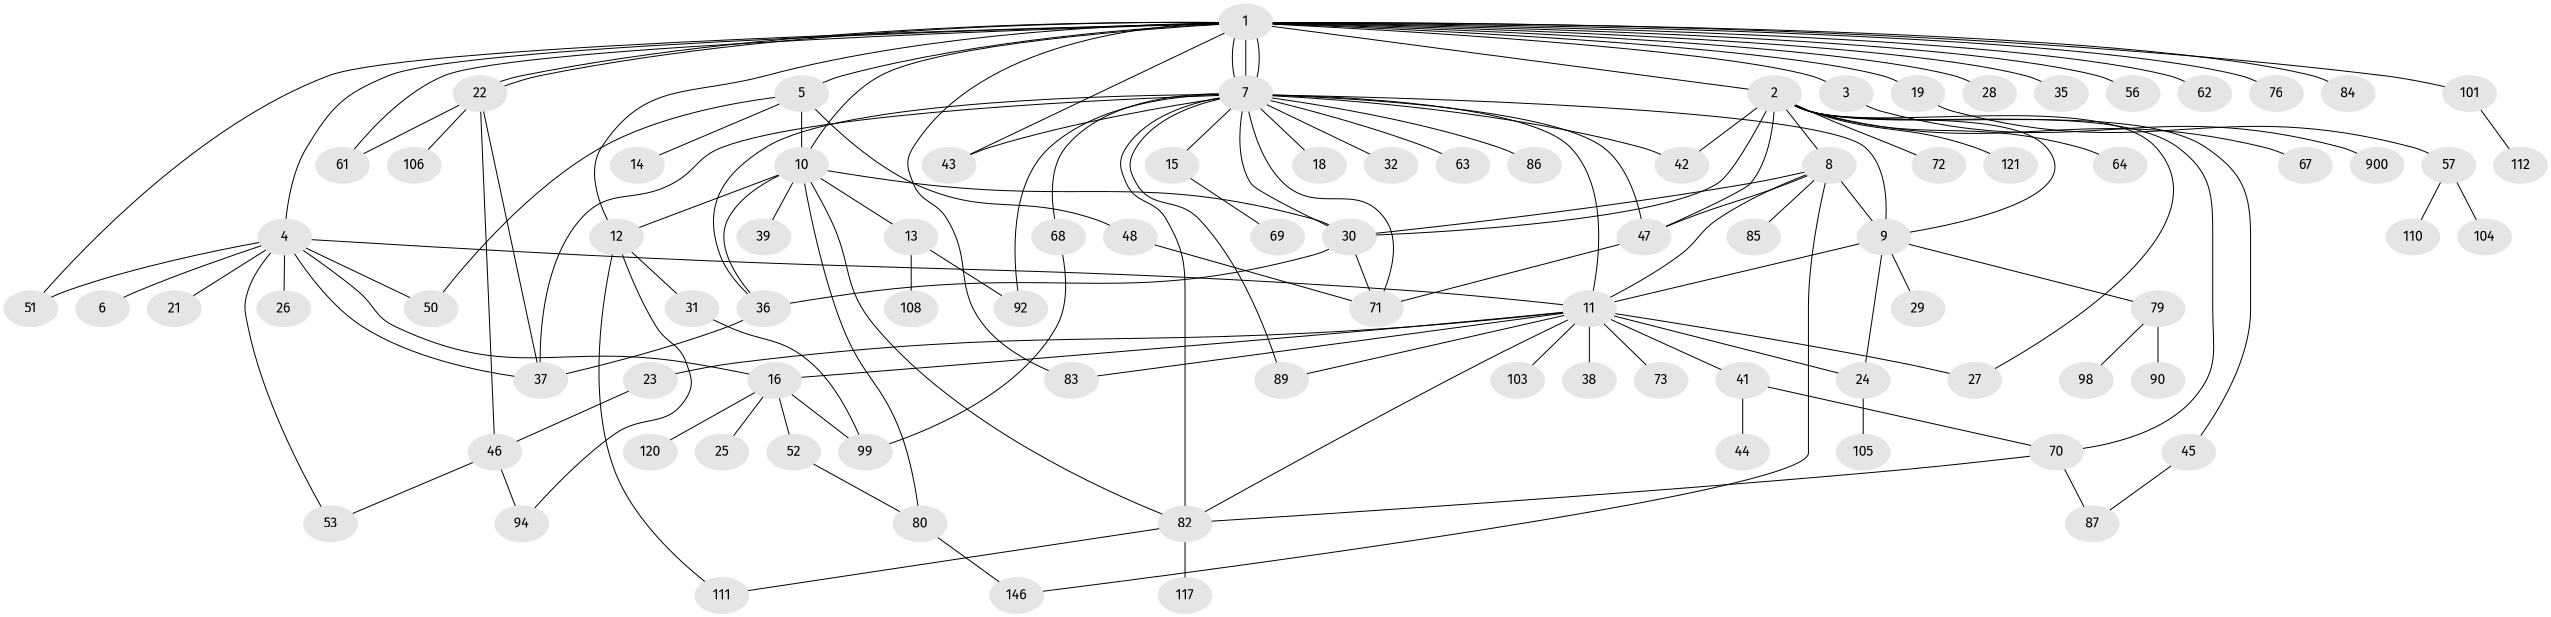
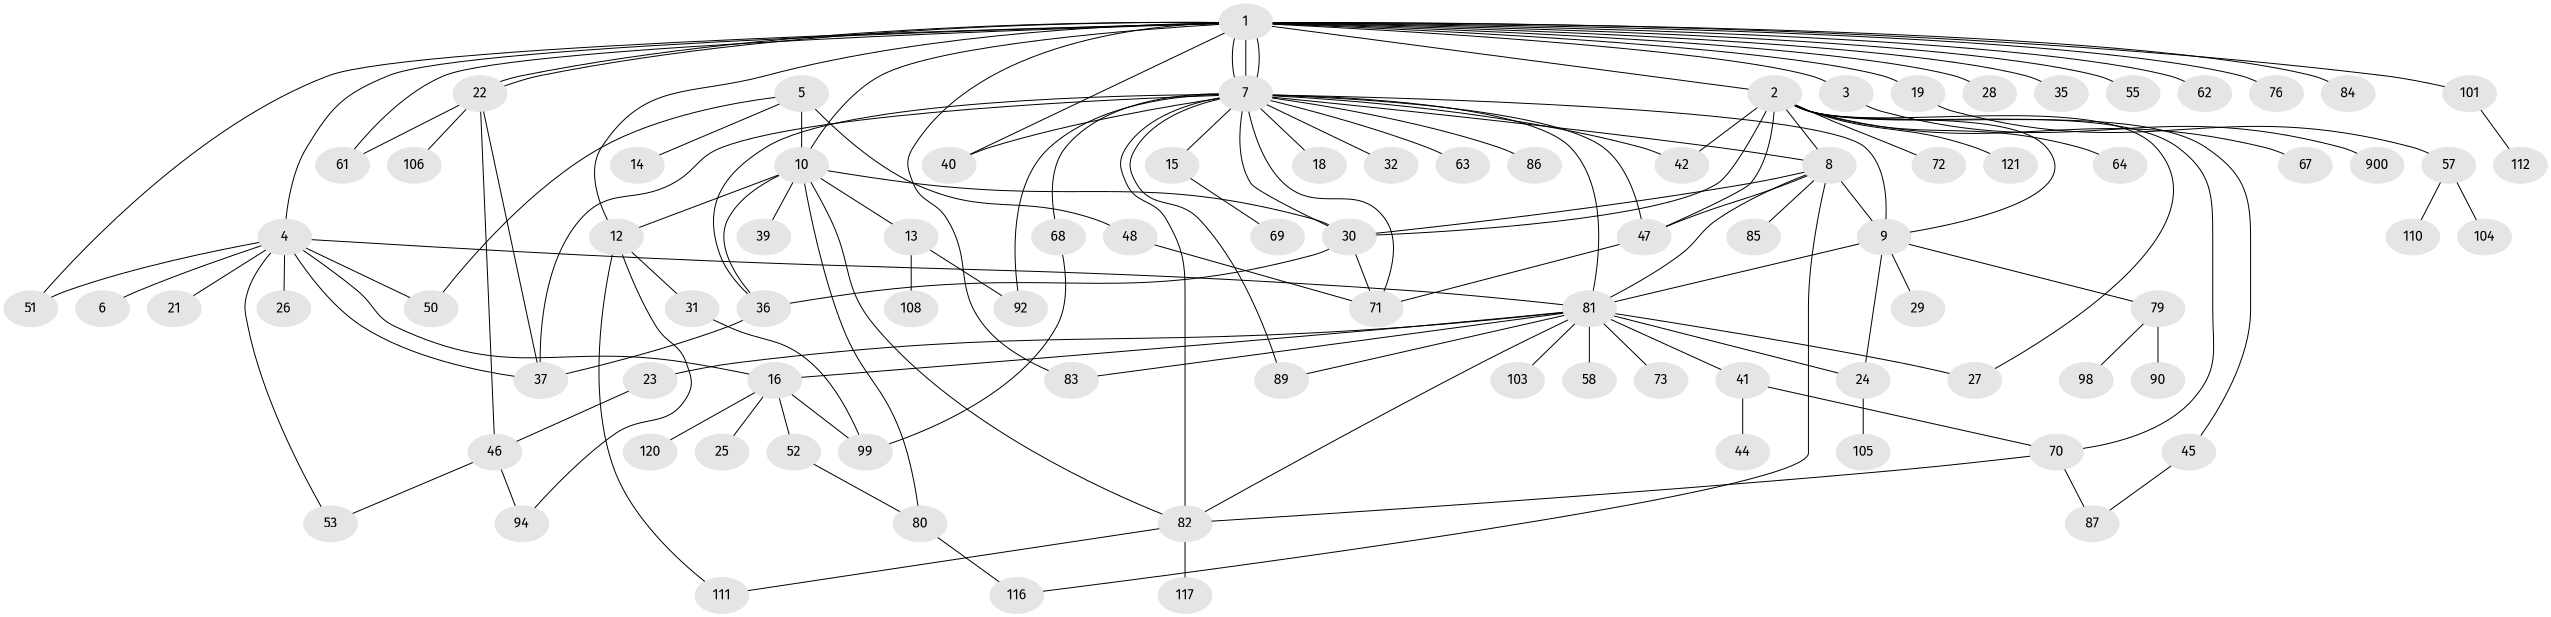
(1019, 42) -> none
(2133, 94) -> (2133, 94)
none -> (1618, 135)
(949, 165) -> (949, 165)
(1589, 309) -> (1589, 309)
(1589, 380) -> (1589, 380)
(1017, 596) -> (1017, 596)
